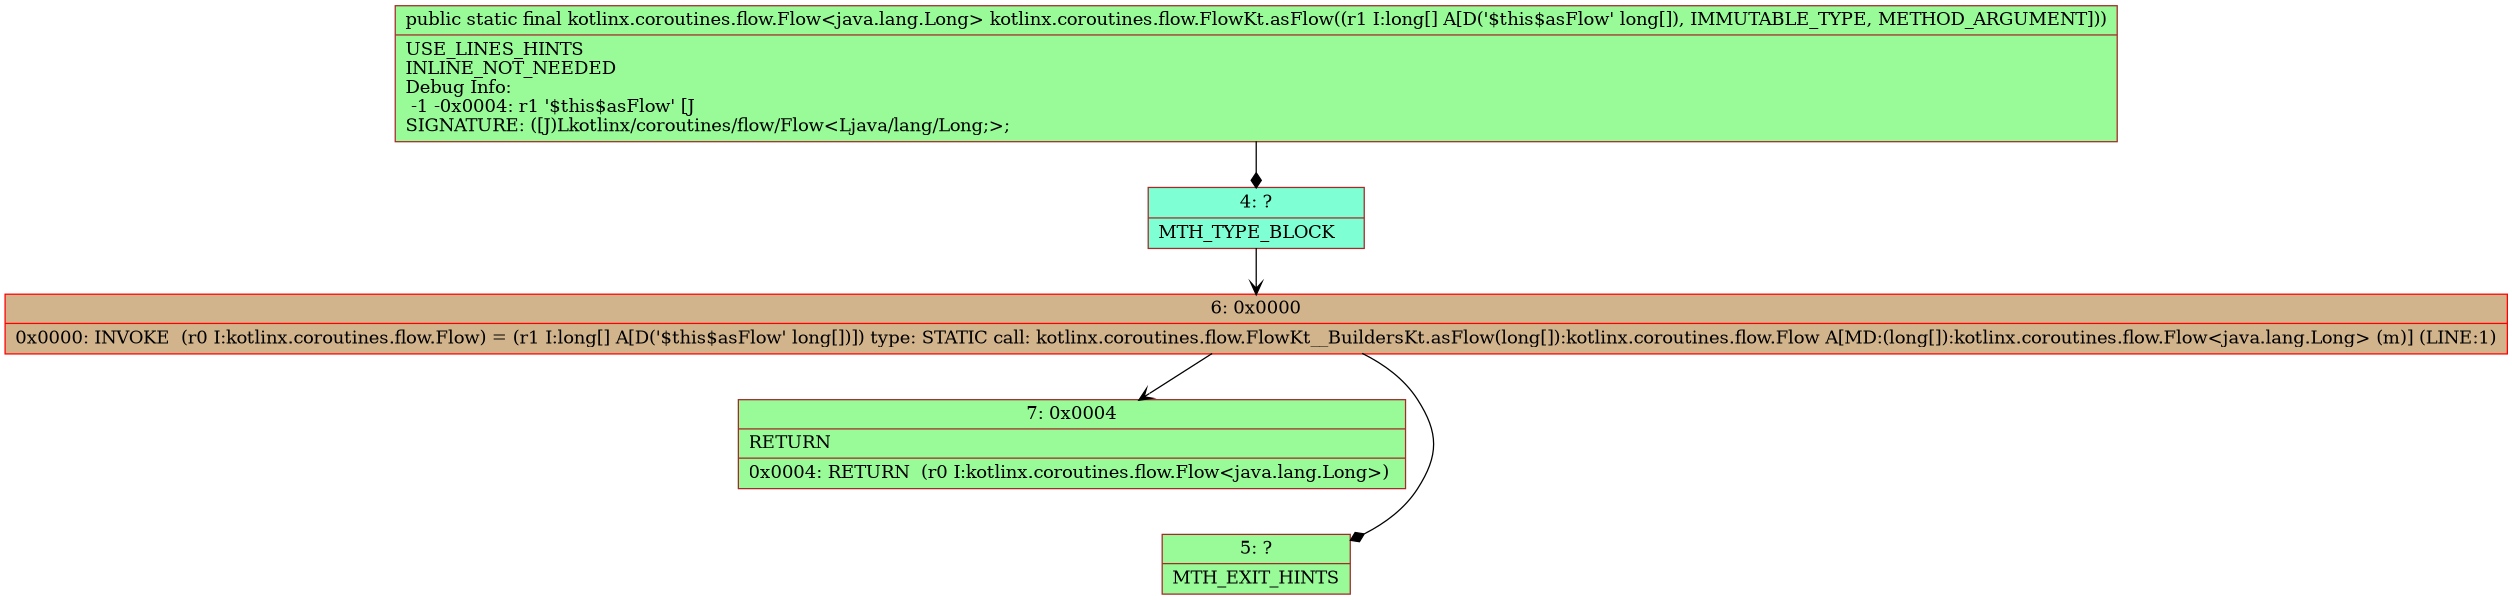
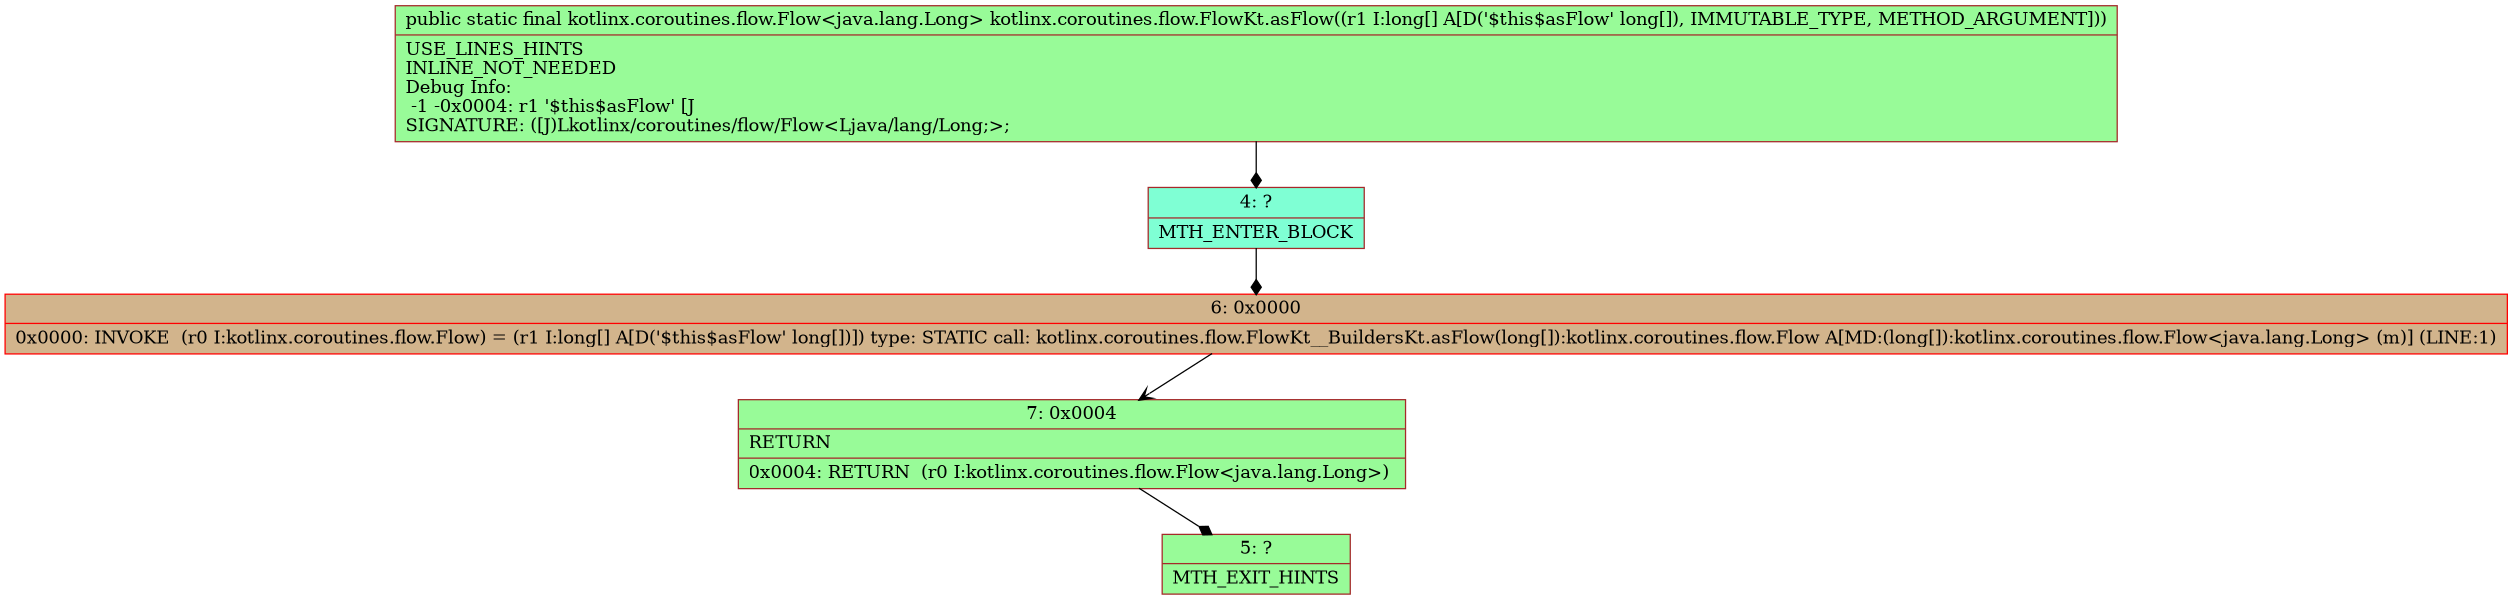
(1247, 233) -> (1256, 233)
(1256, 265) -> (1256, 265)
(1434, 443) -> (1169, 507)
